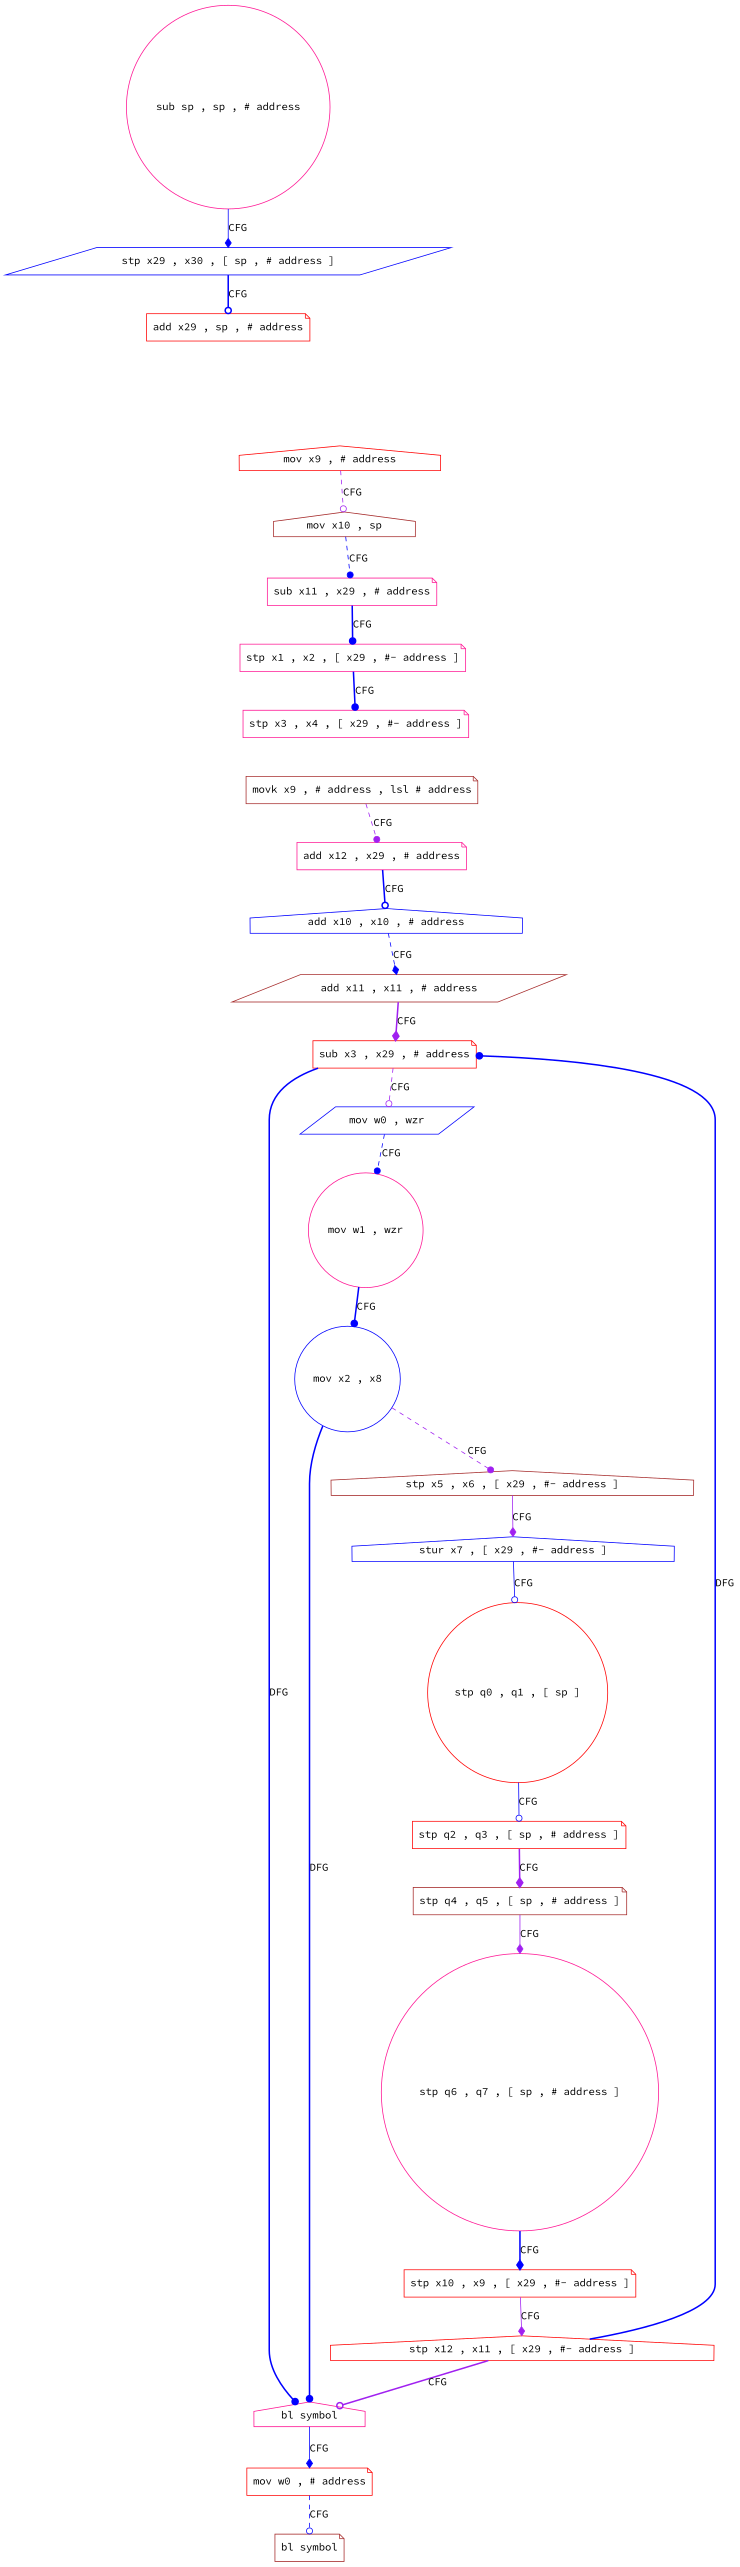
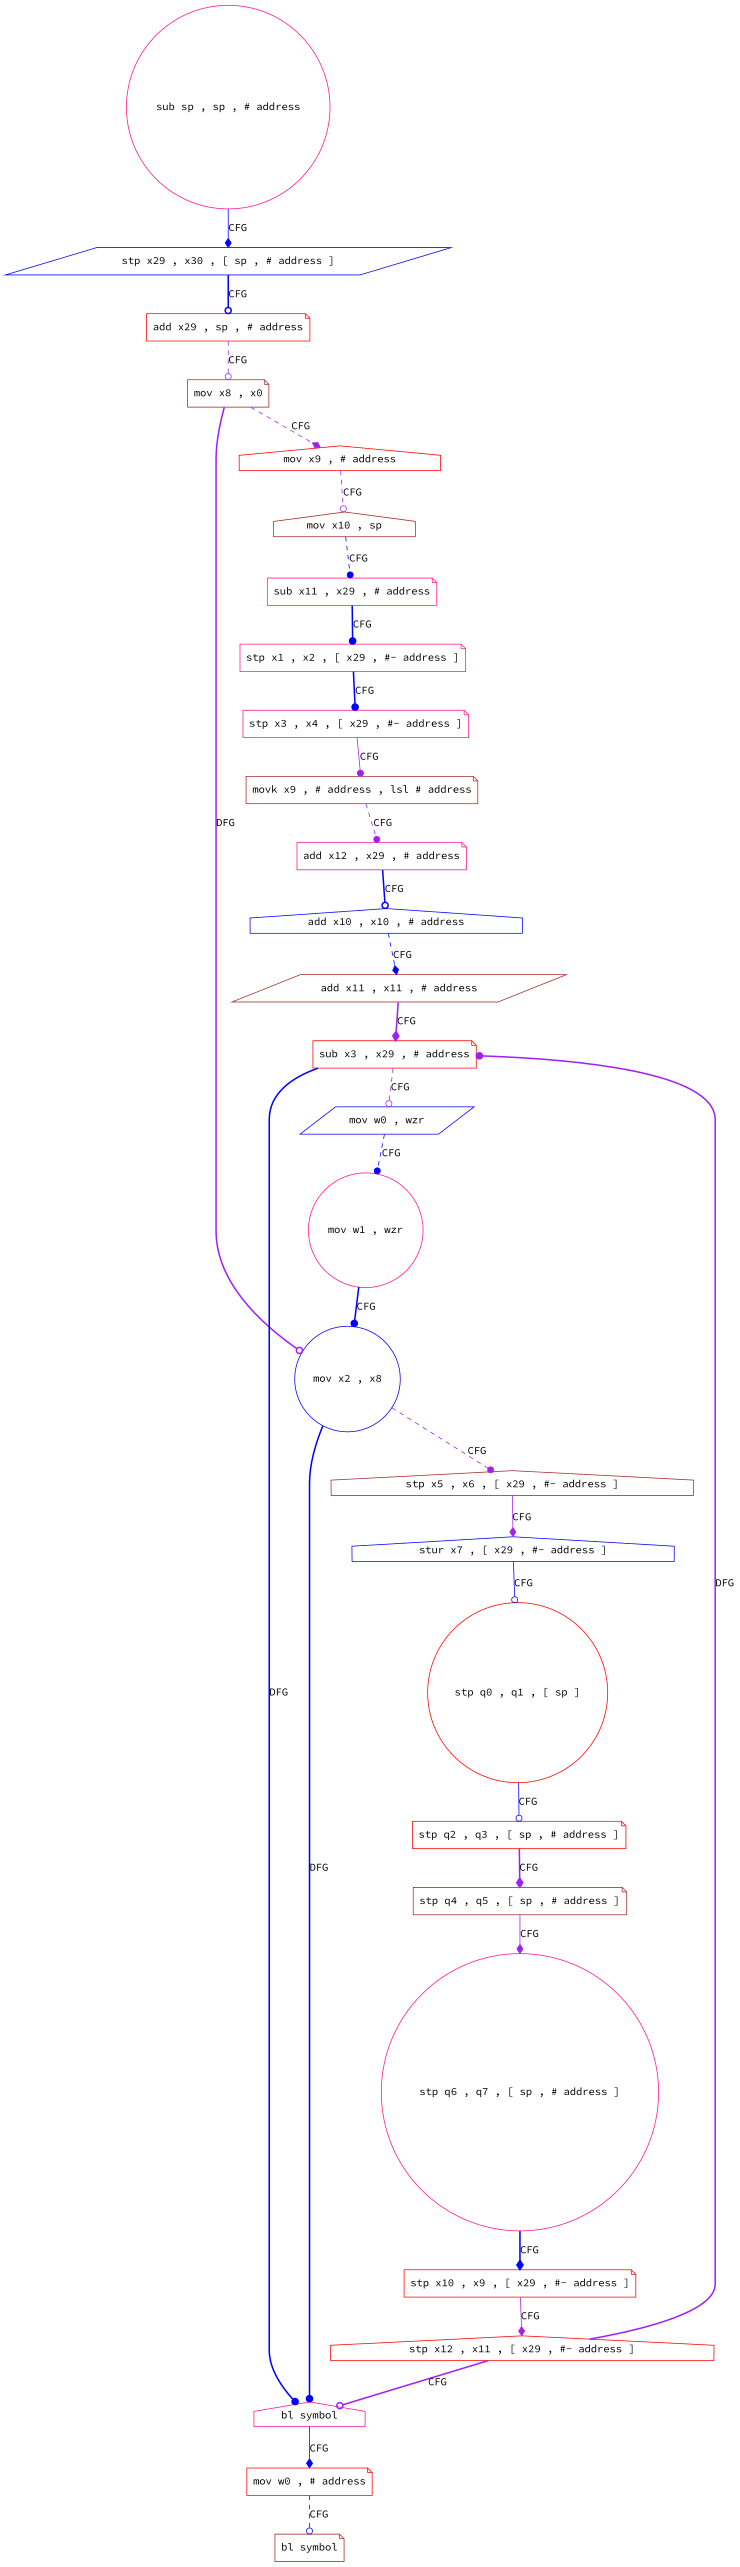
none -> (228, 393)
none -> (359, 754)
(715, 1647) -> (715, 1647)
